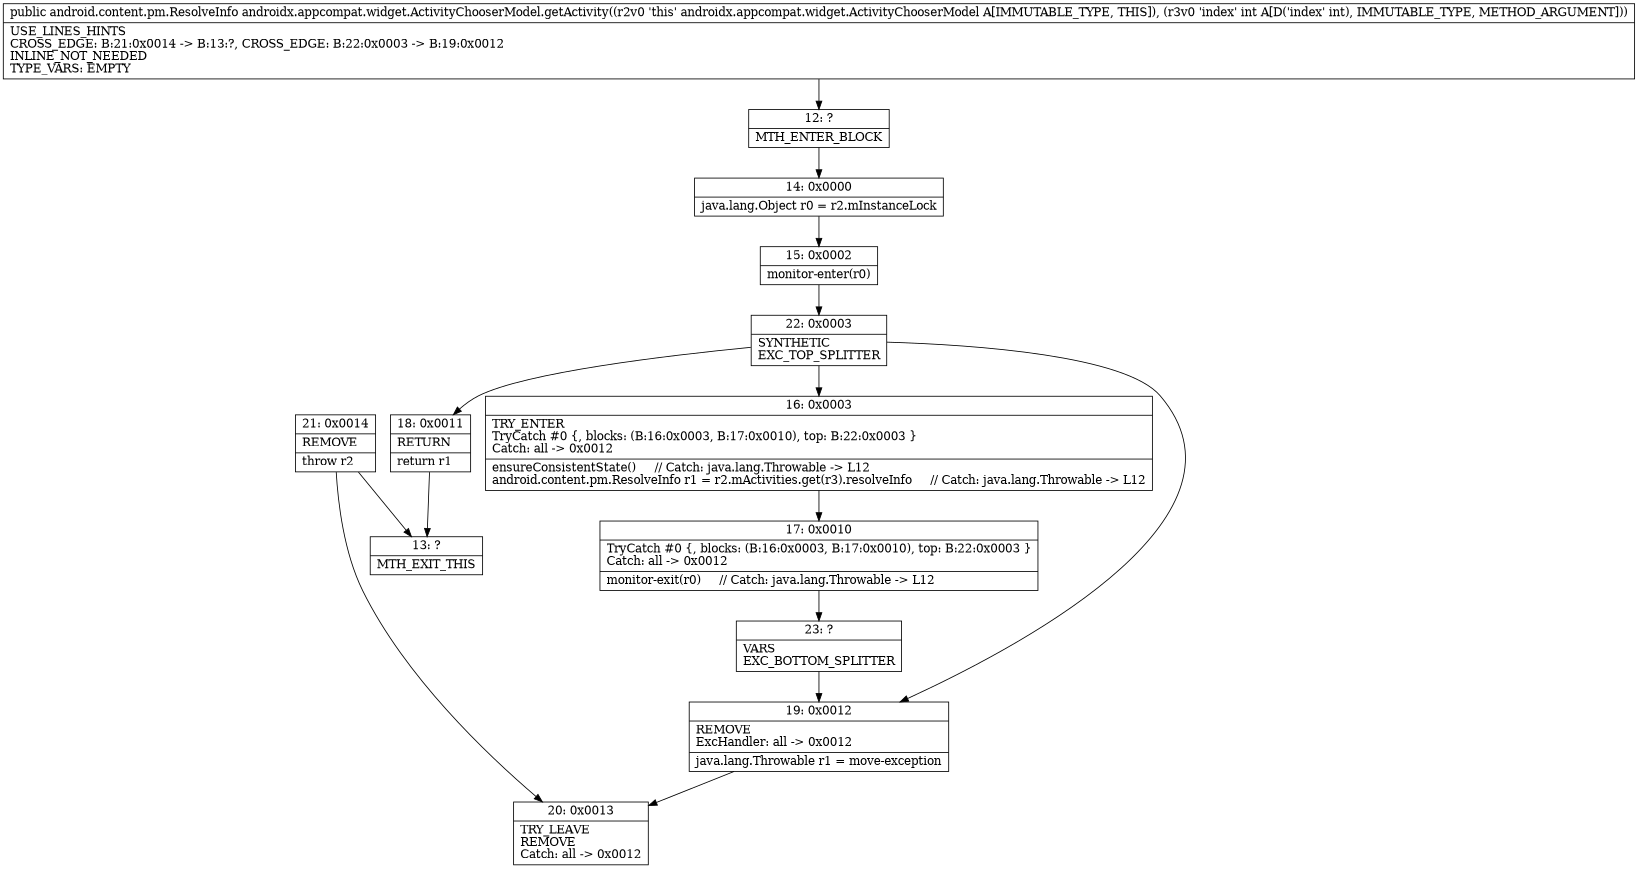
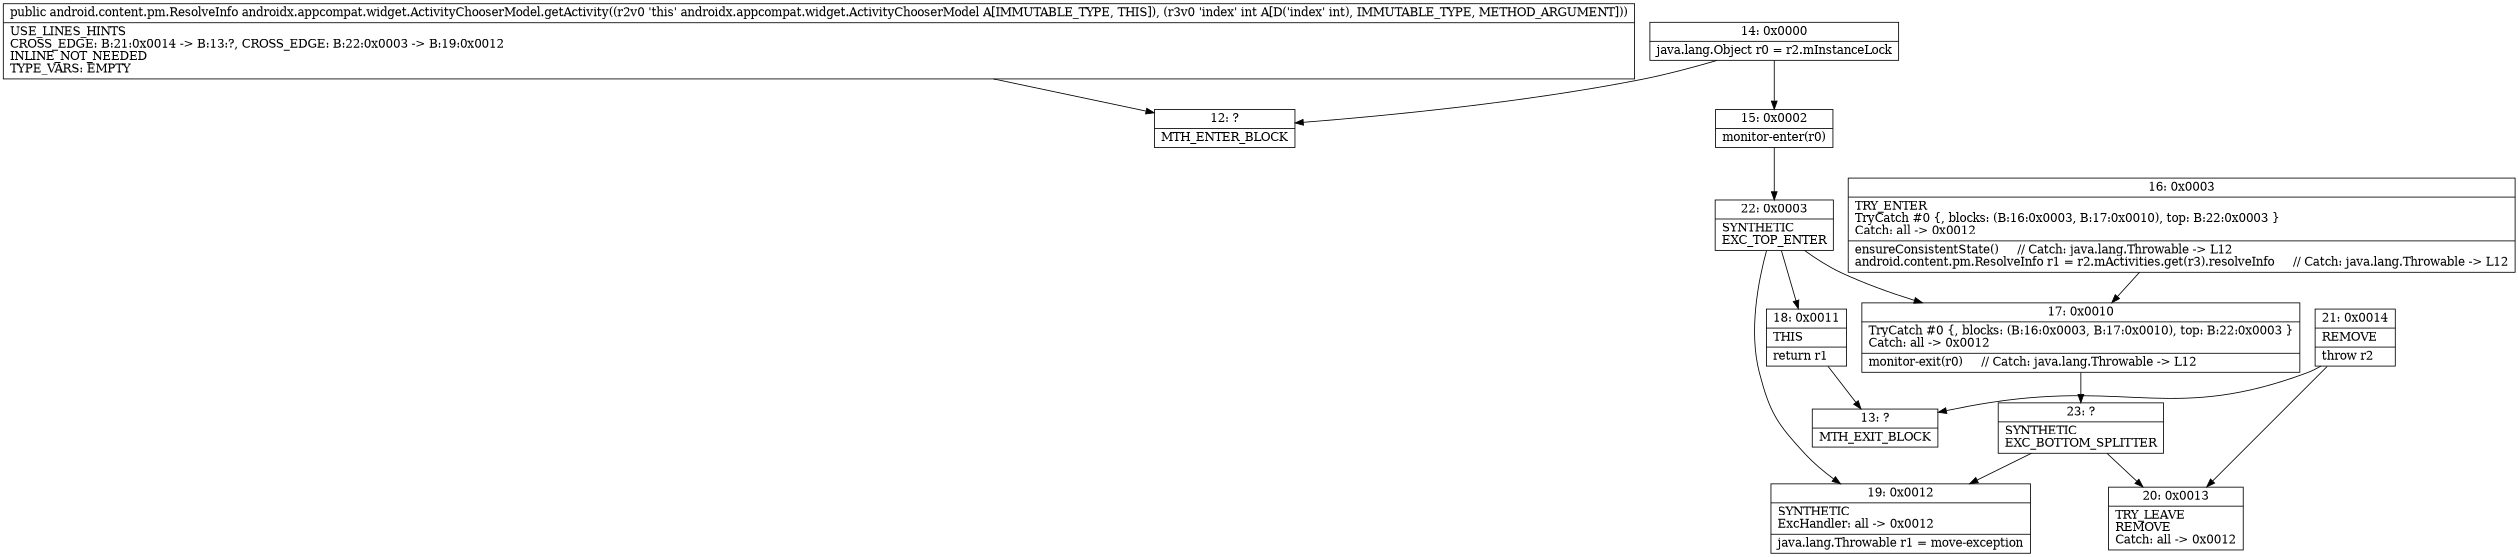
(819, 159) -> (1512, 100)
(819, 356) -> (1774, 240)
(819, 377) -> (1857, 280)
(424, 443) -> (1788, 337)
(426, 565) -> (1875, 437)
(759, 649) -> (2041, 431)
(724, 730) -> (1814, 512)
(695, 787) -> (2122, 467)
